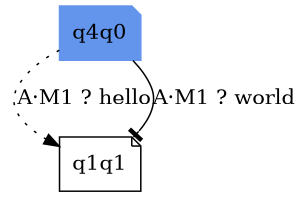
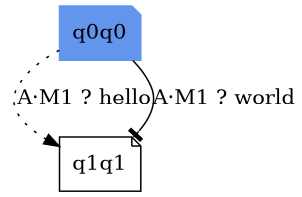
(100, 33) -> (100, 33)
